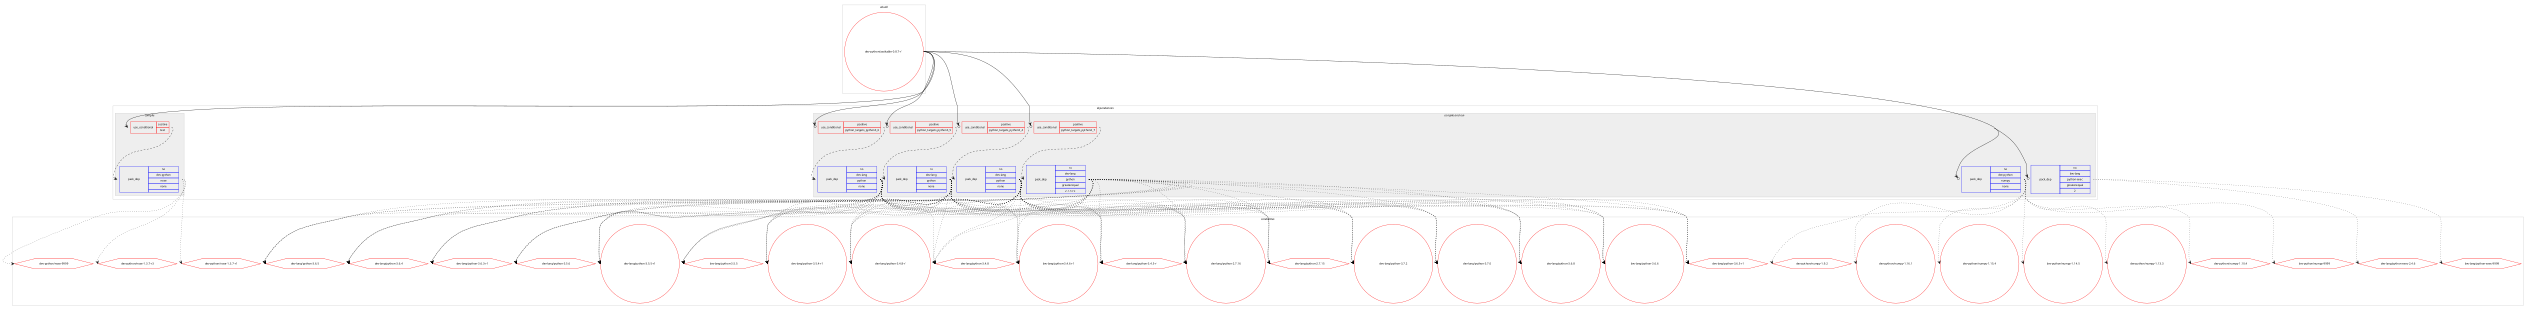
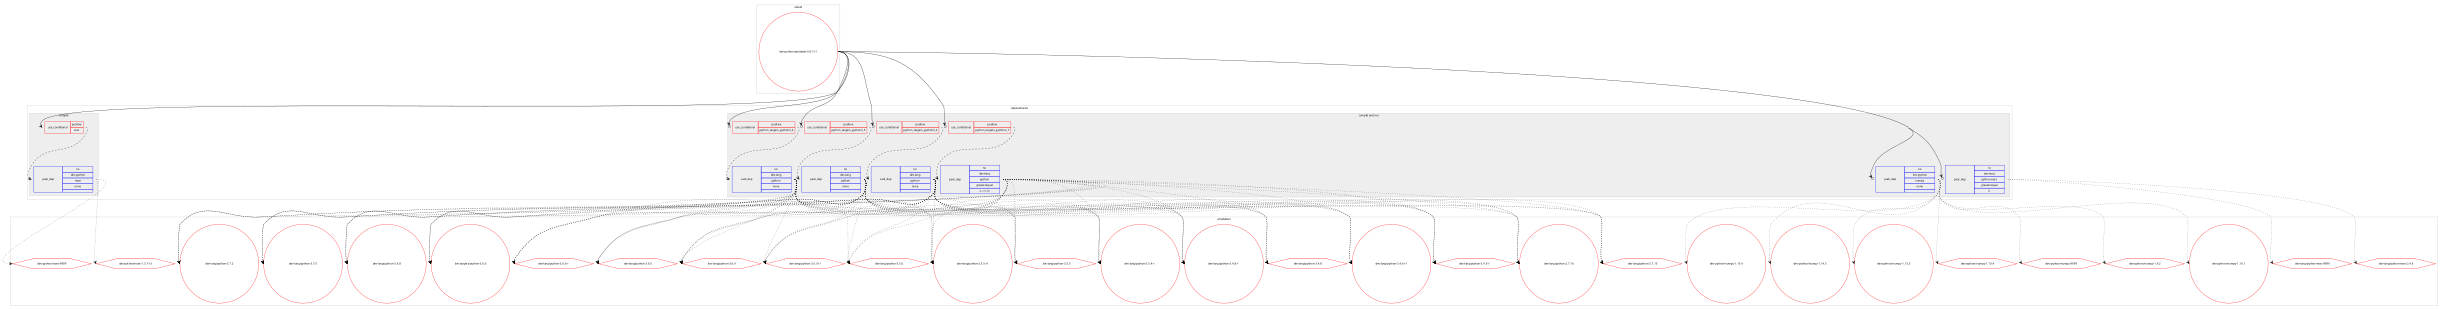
(221, 264) -> none
(1645, 264) -> (471, 264)
